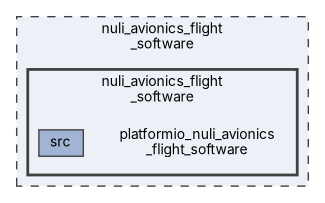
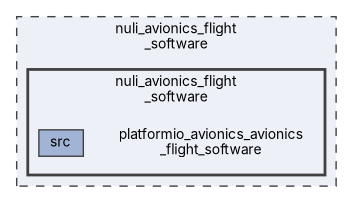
(197, 143) -> (211, 143)
